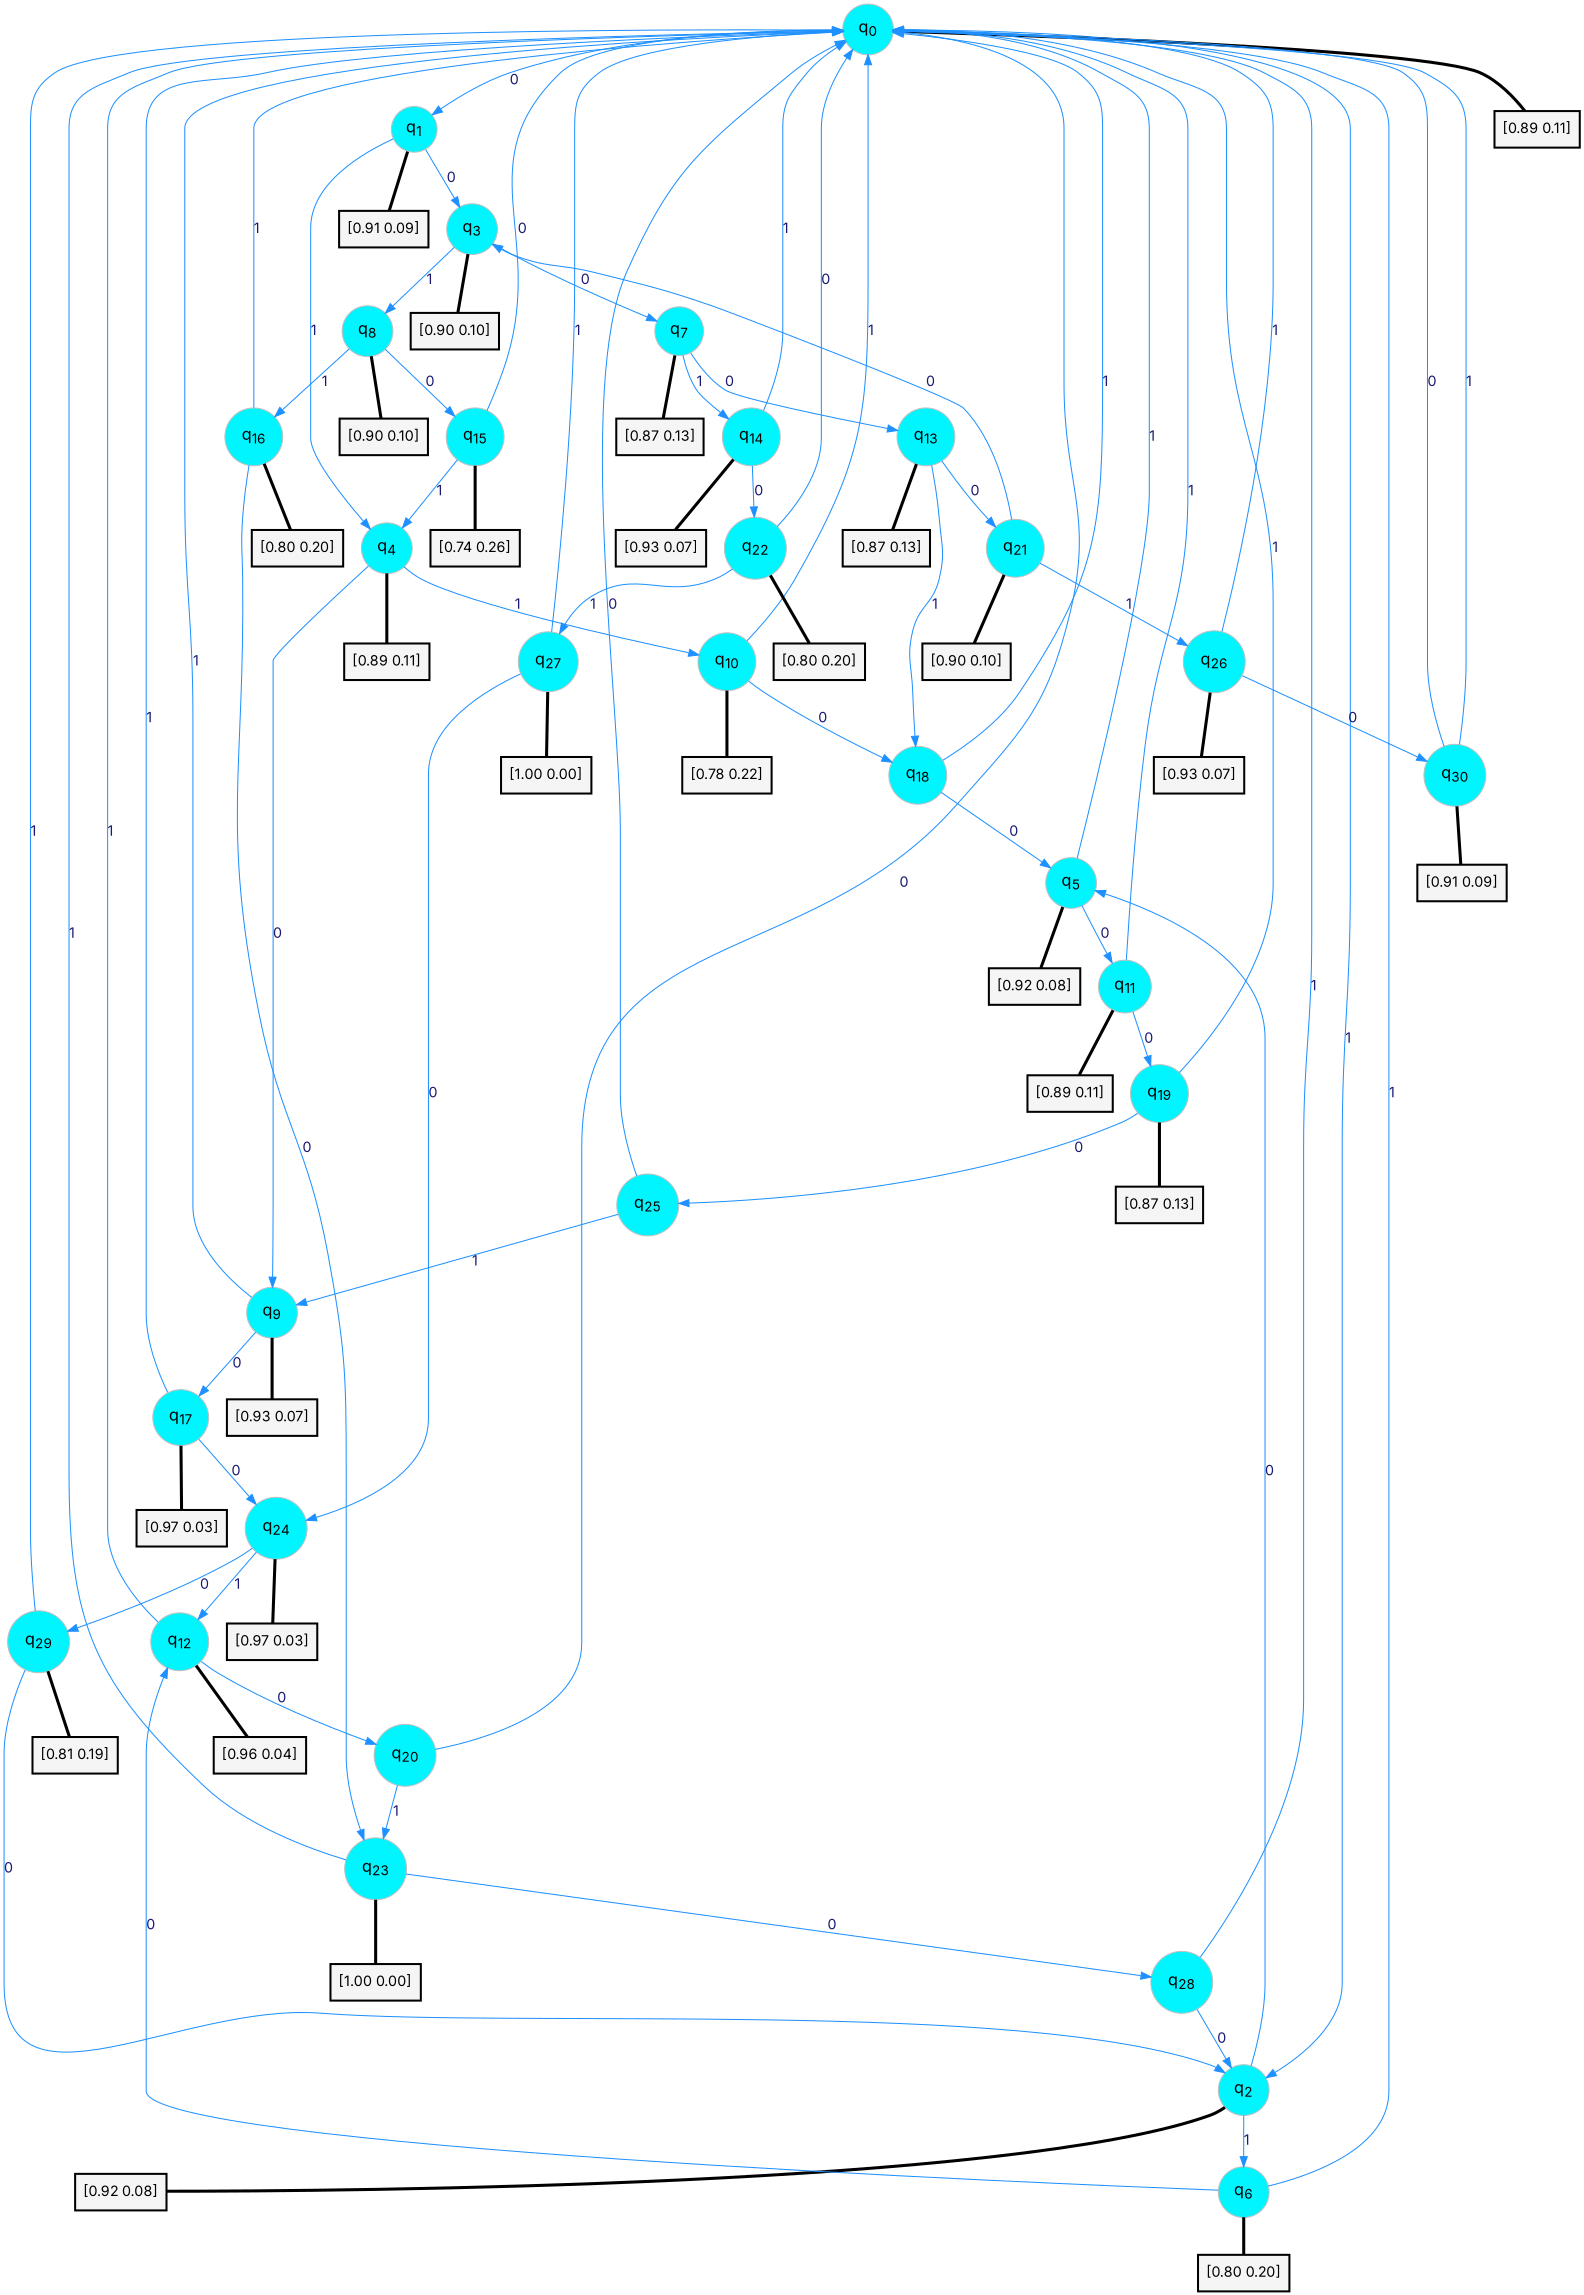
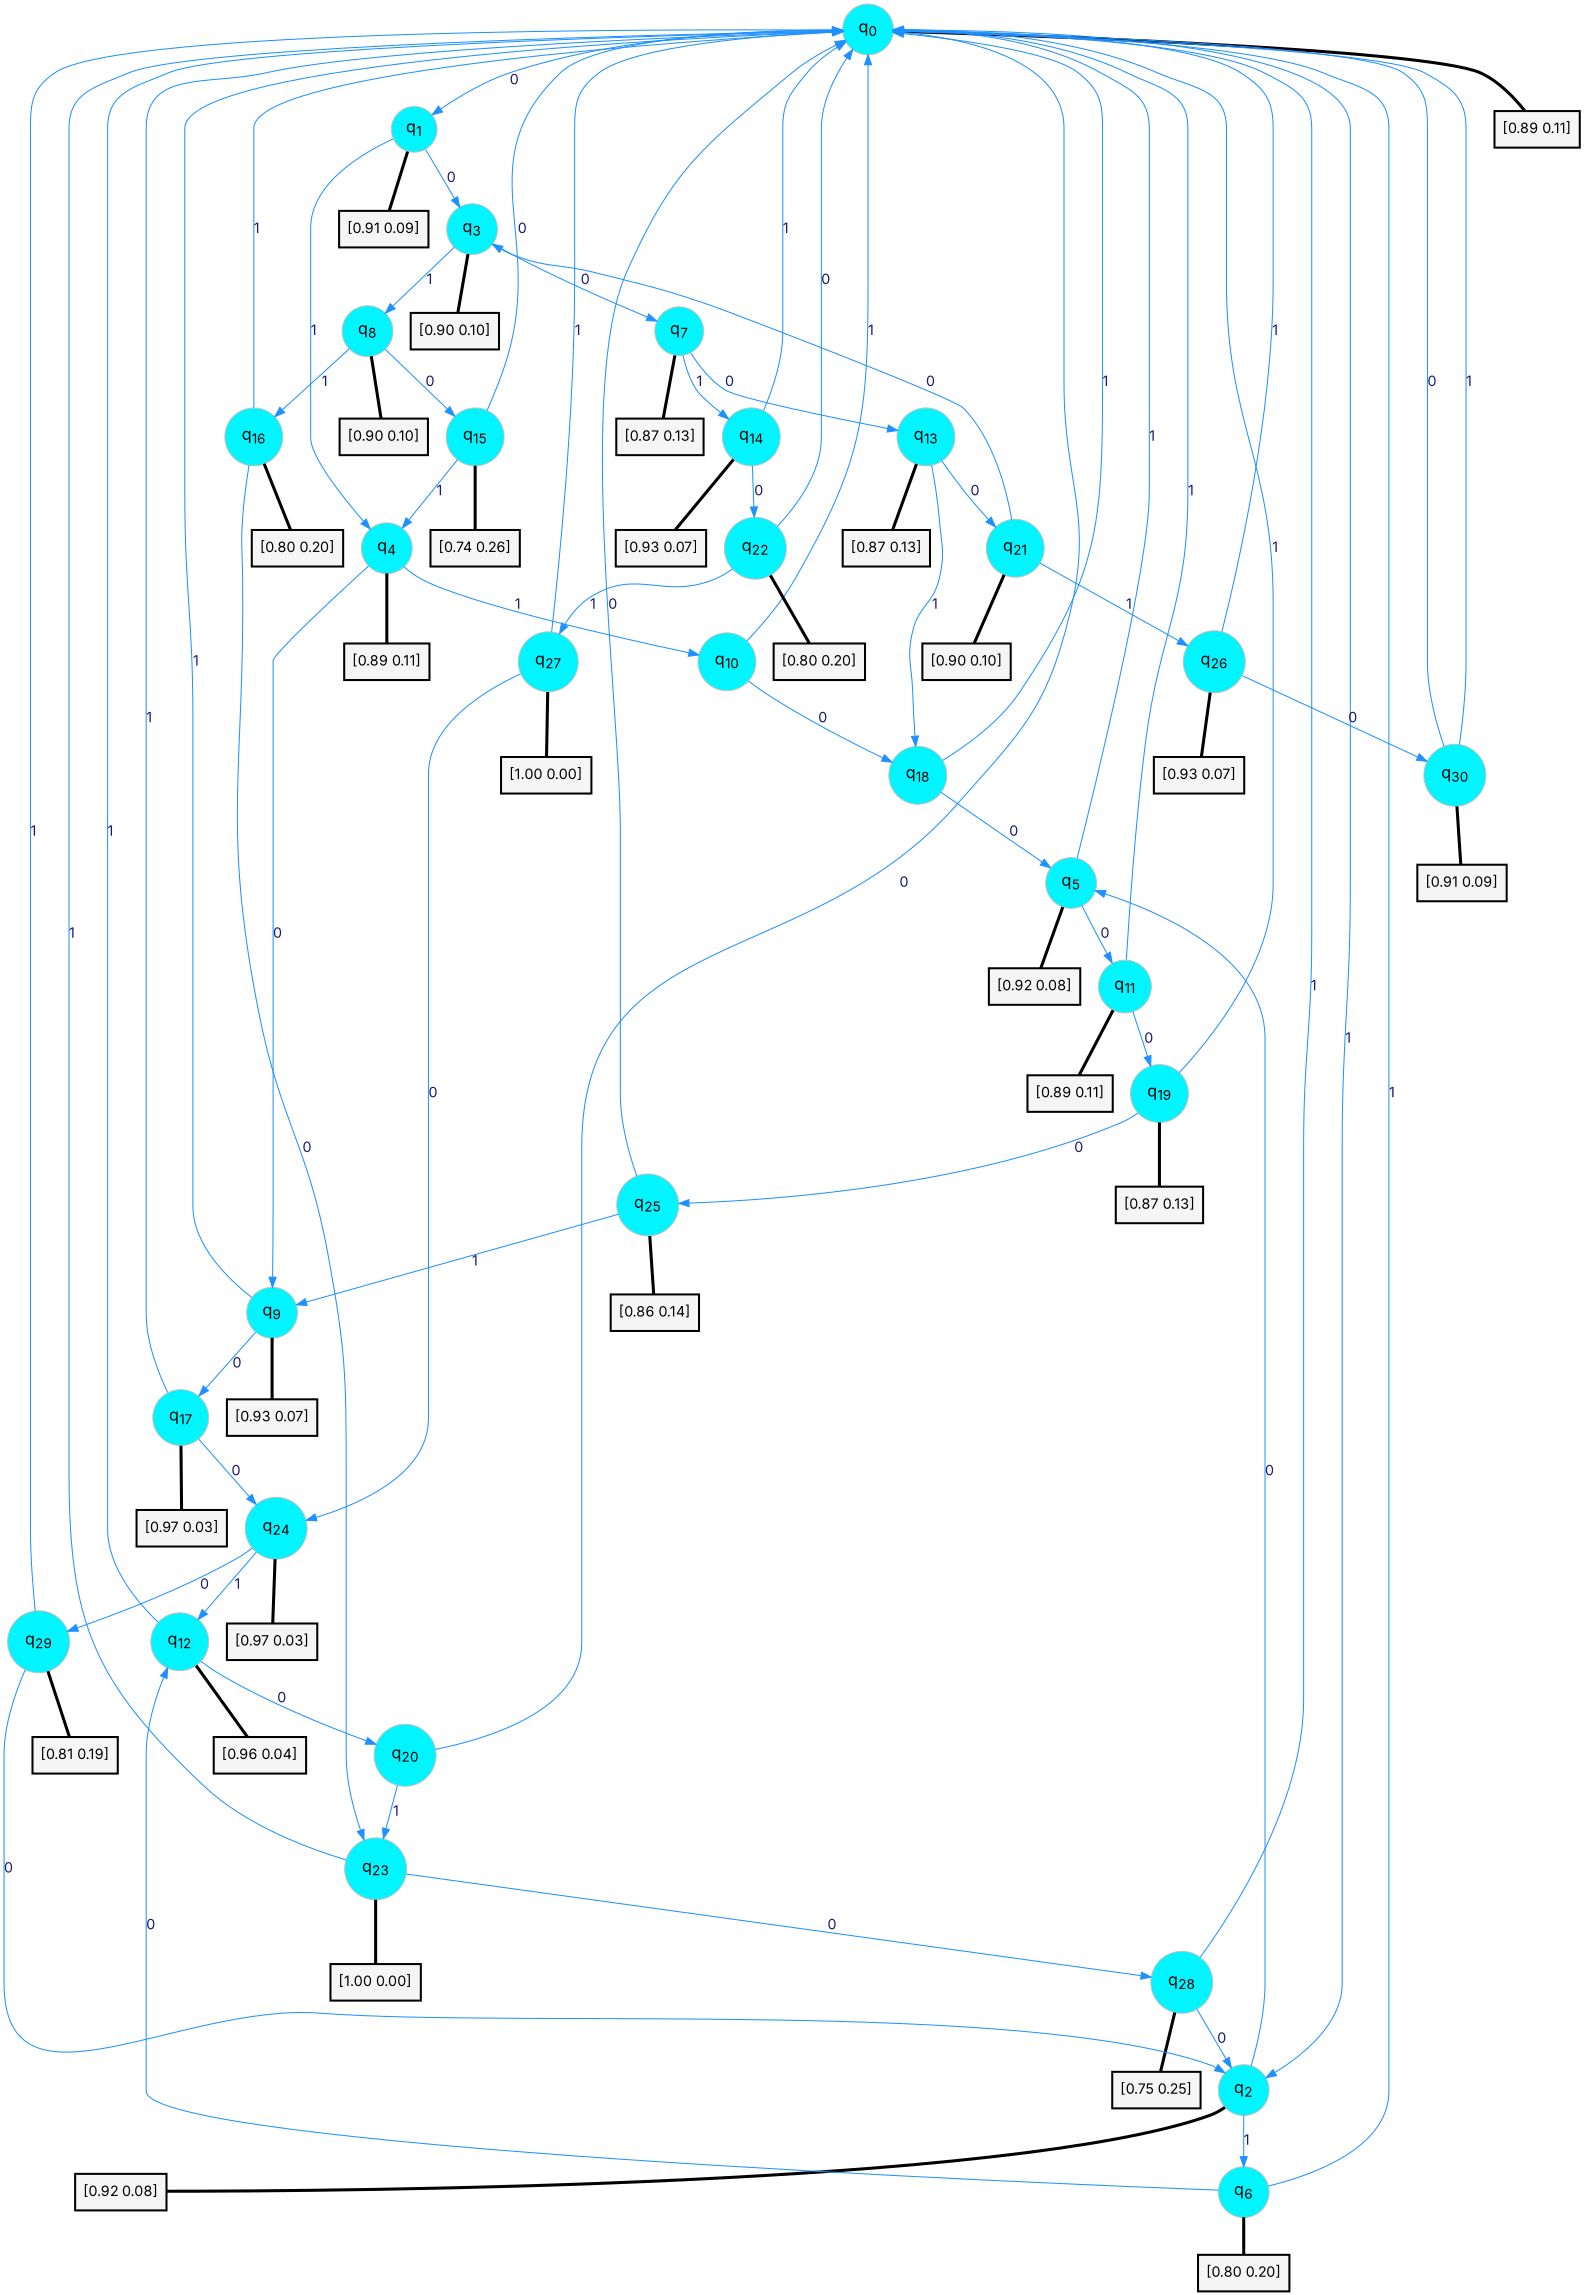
(727, 775) -> none
none -> (655, 1313)
none -> (1156, 2090)
